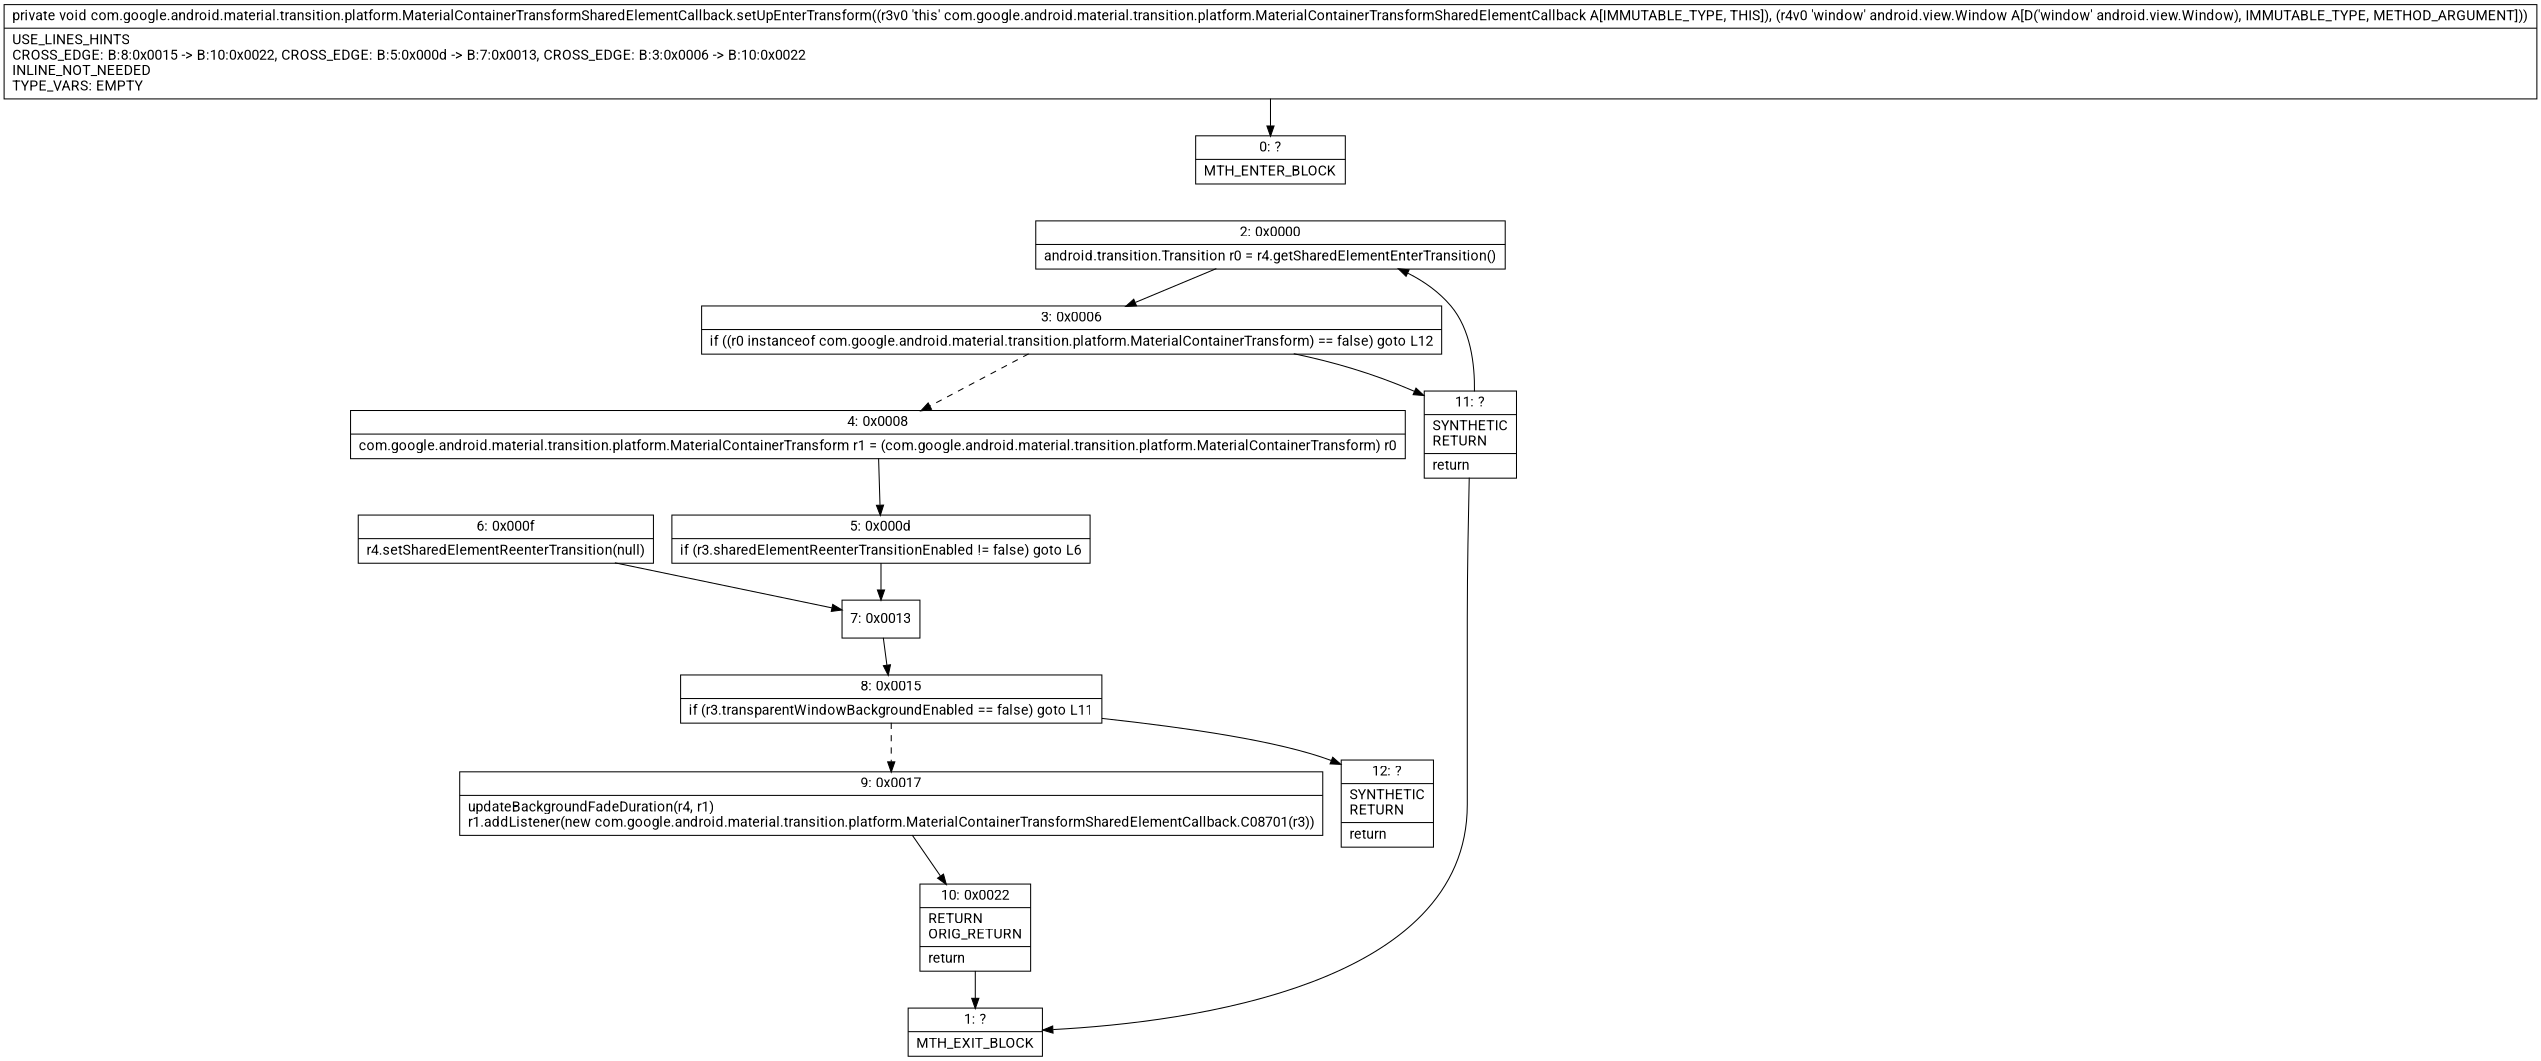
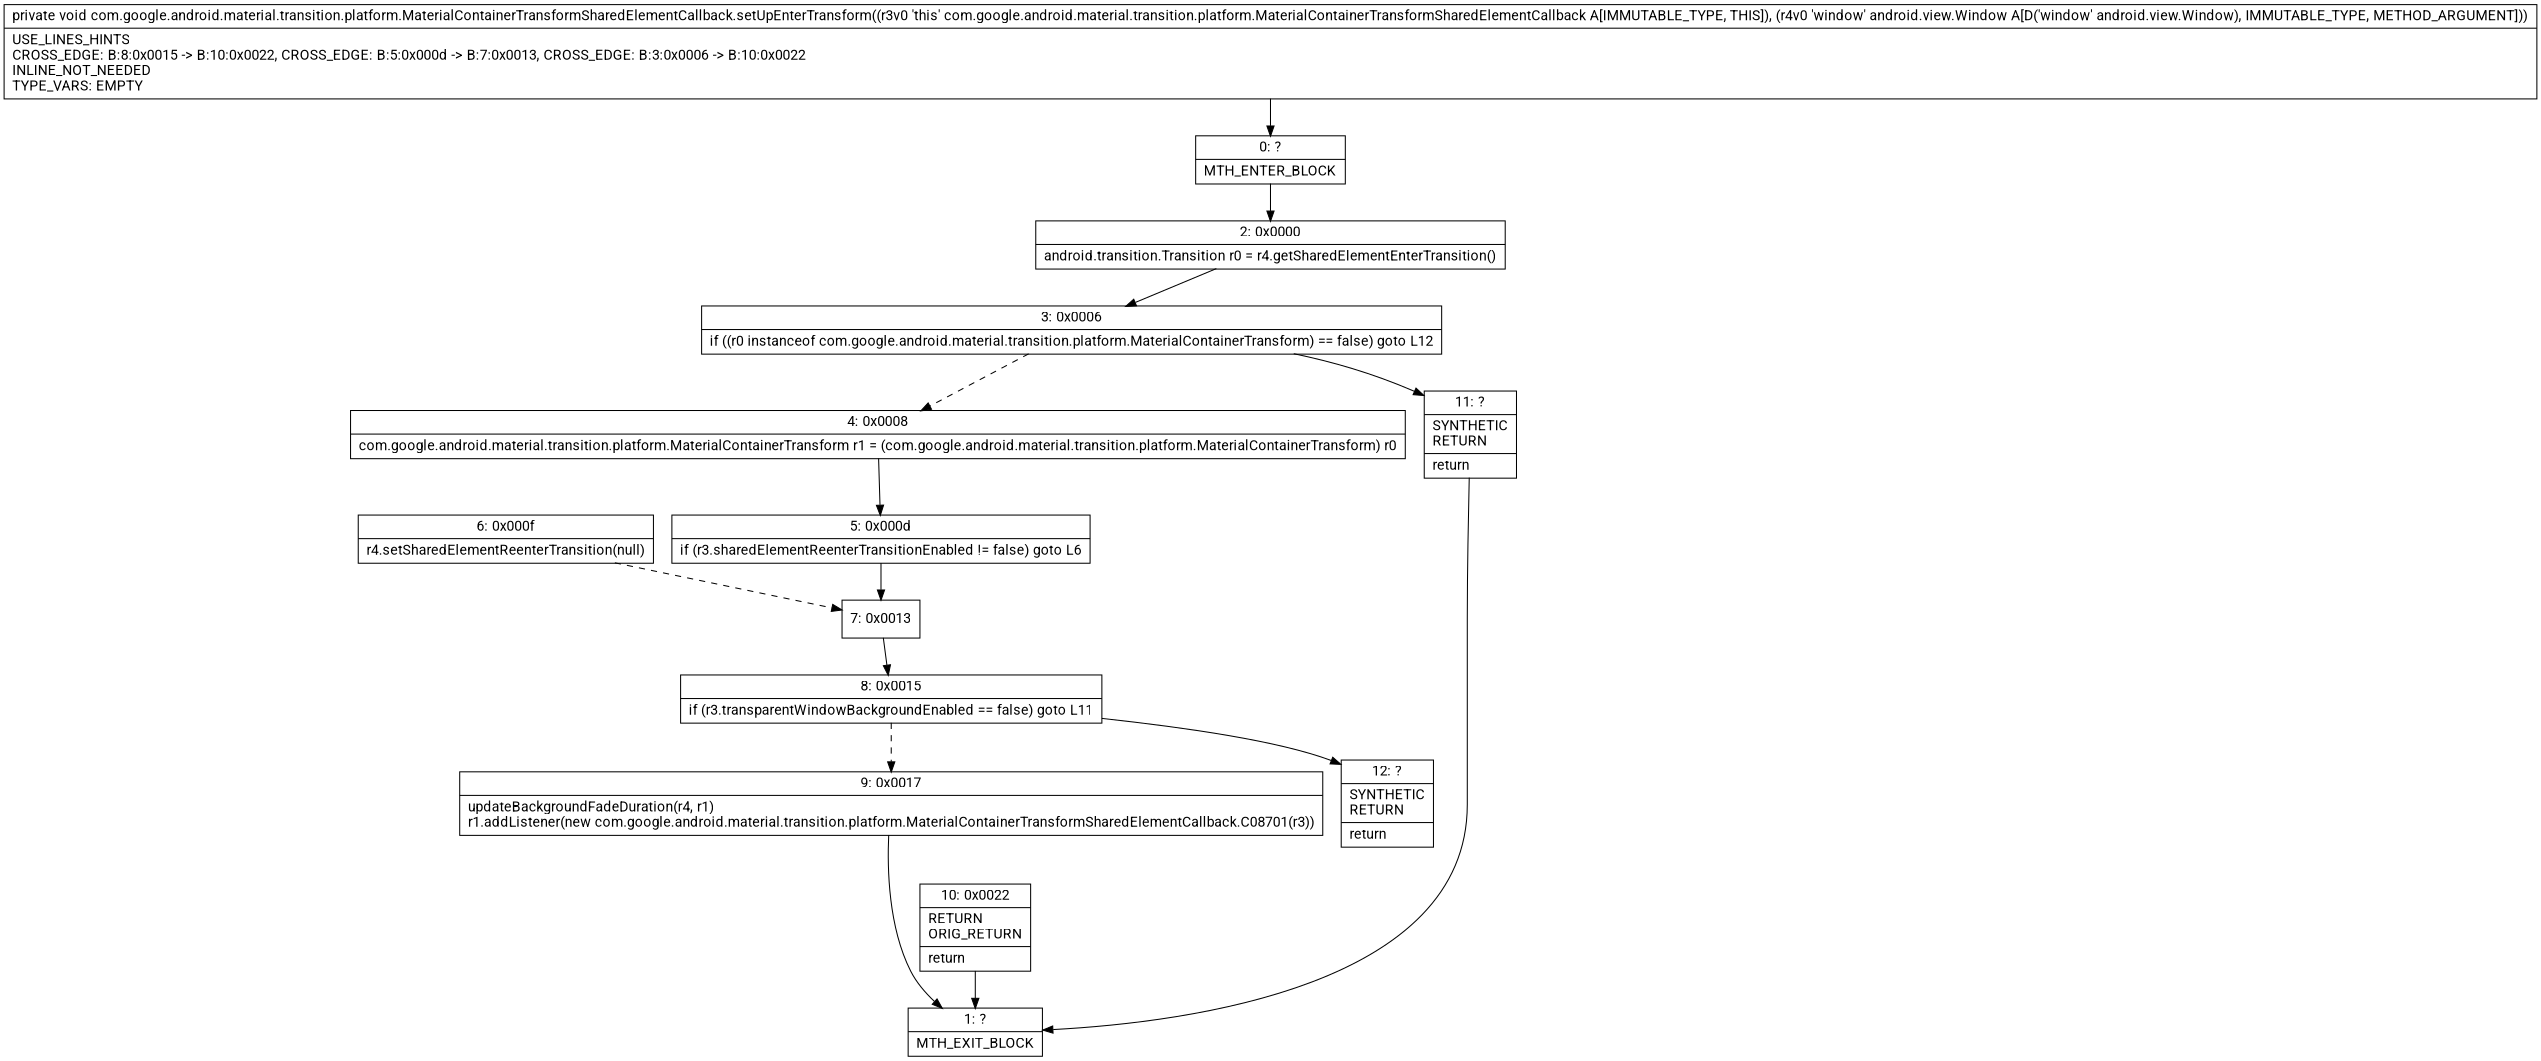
(1461, 321) -> (1270, 197)
(723, 585) -> (723, 585)
(926, 856) -> (895, 924)
